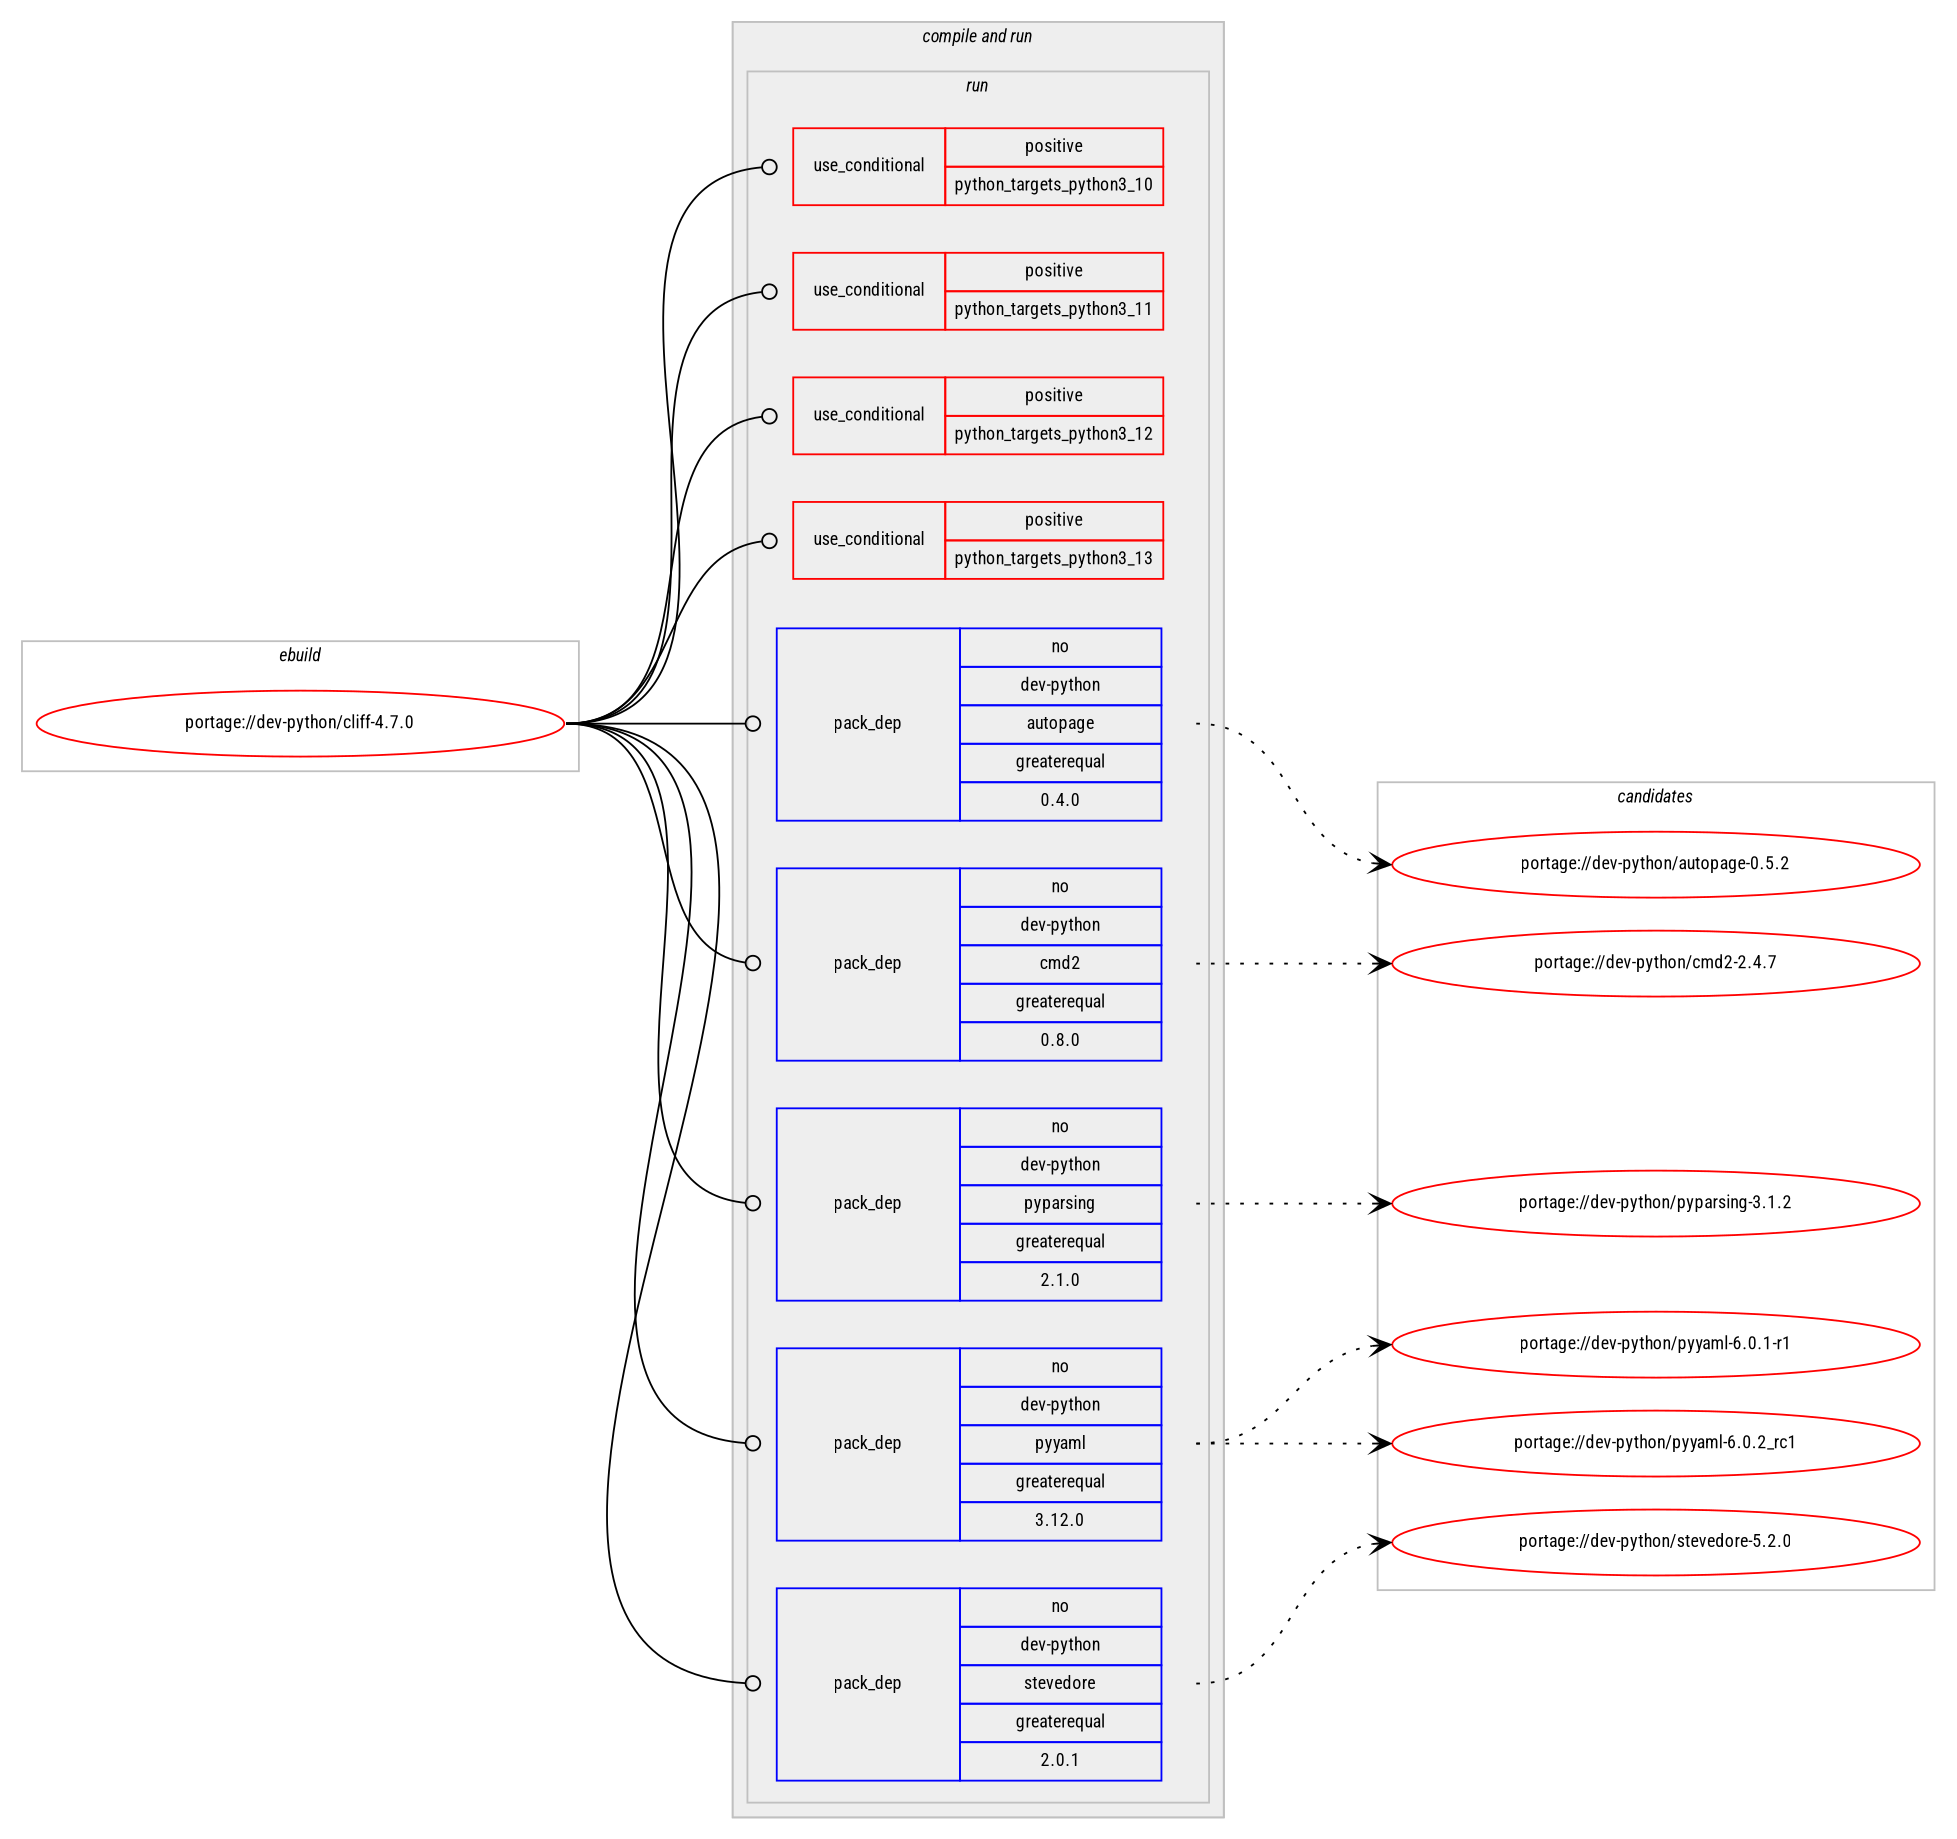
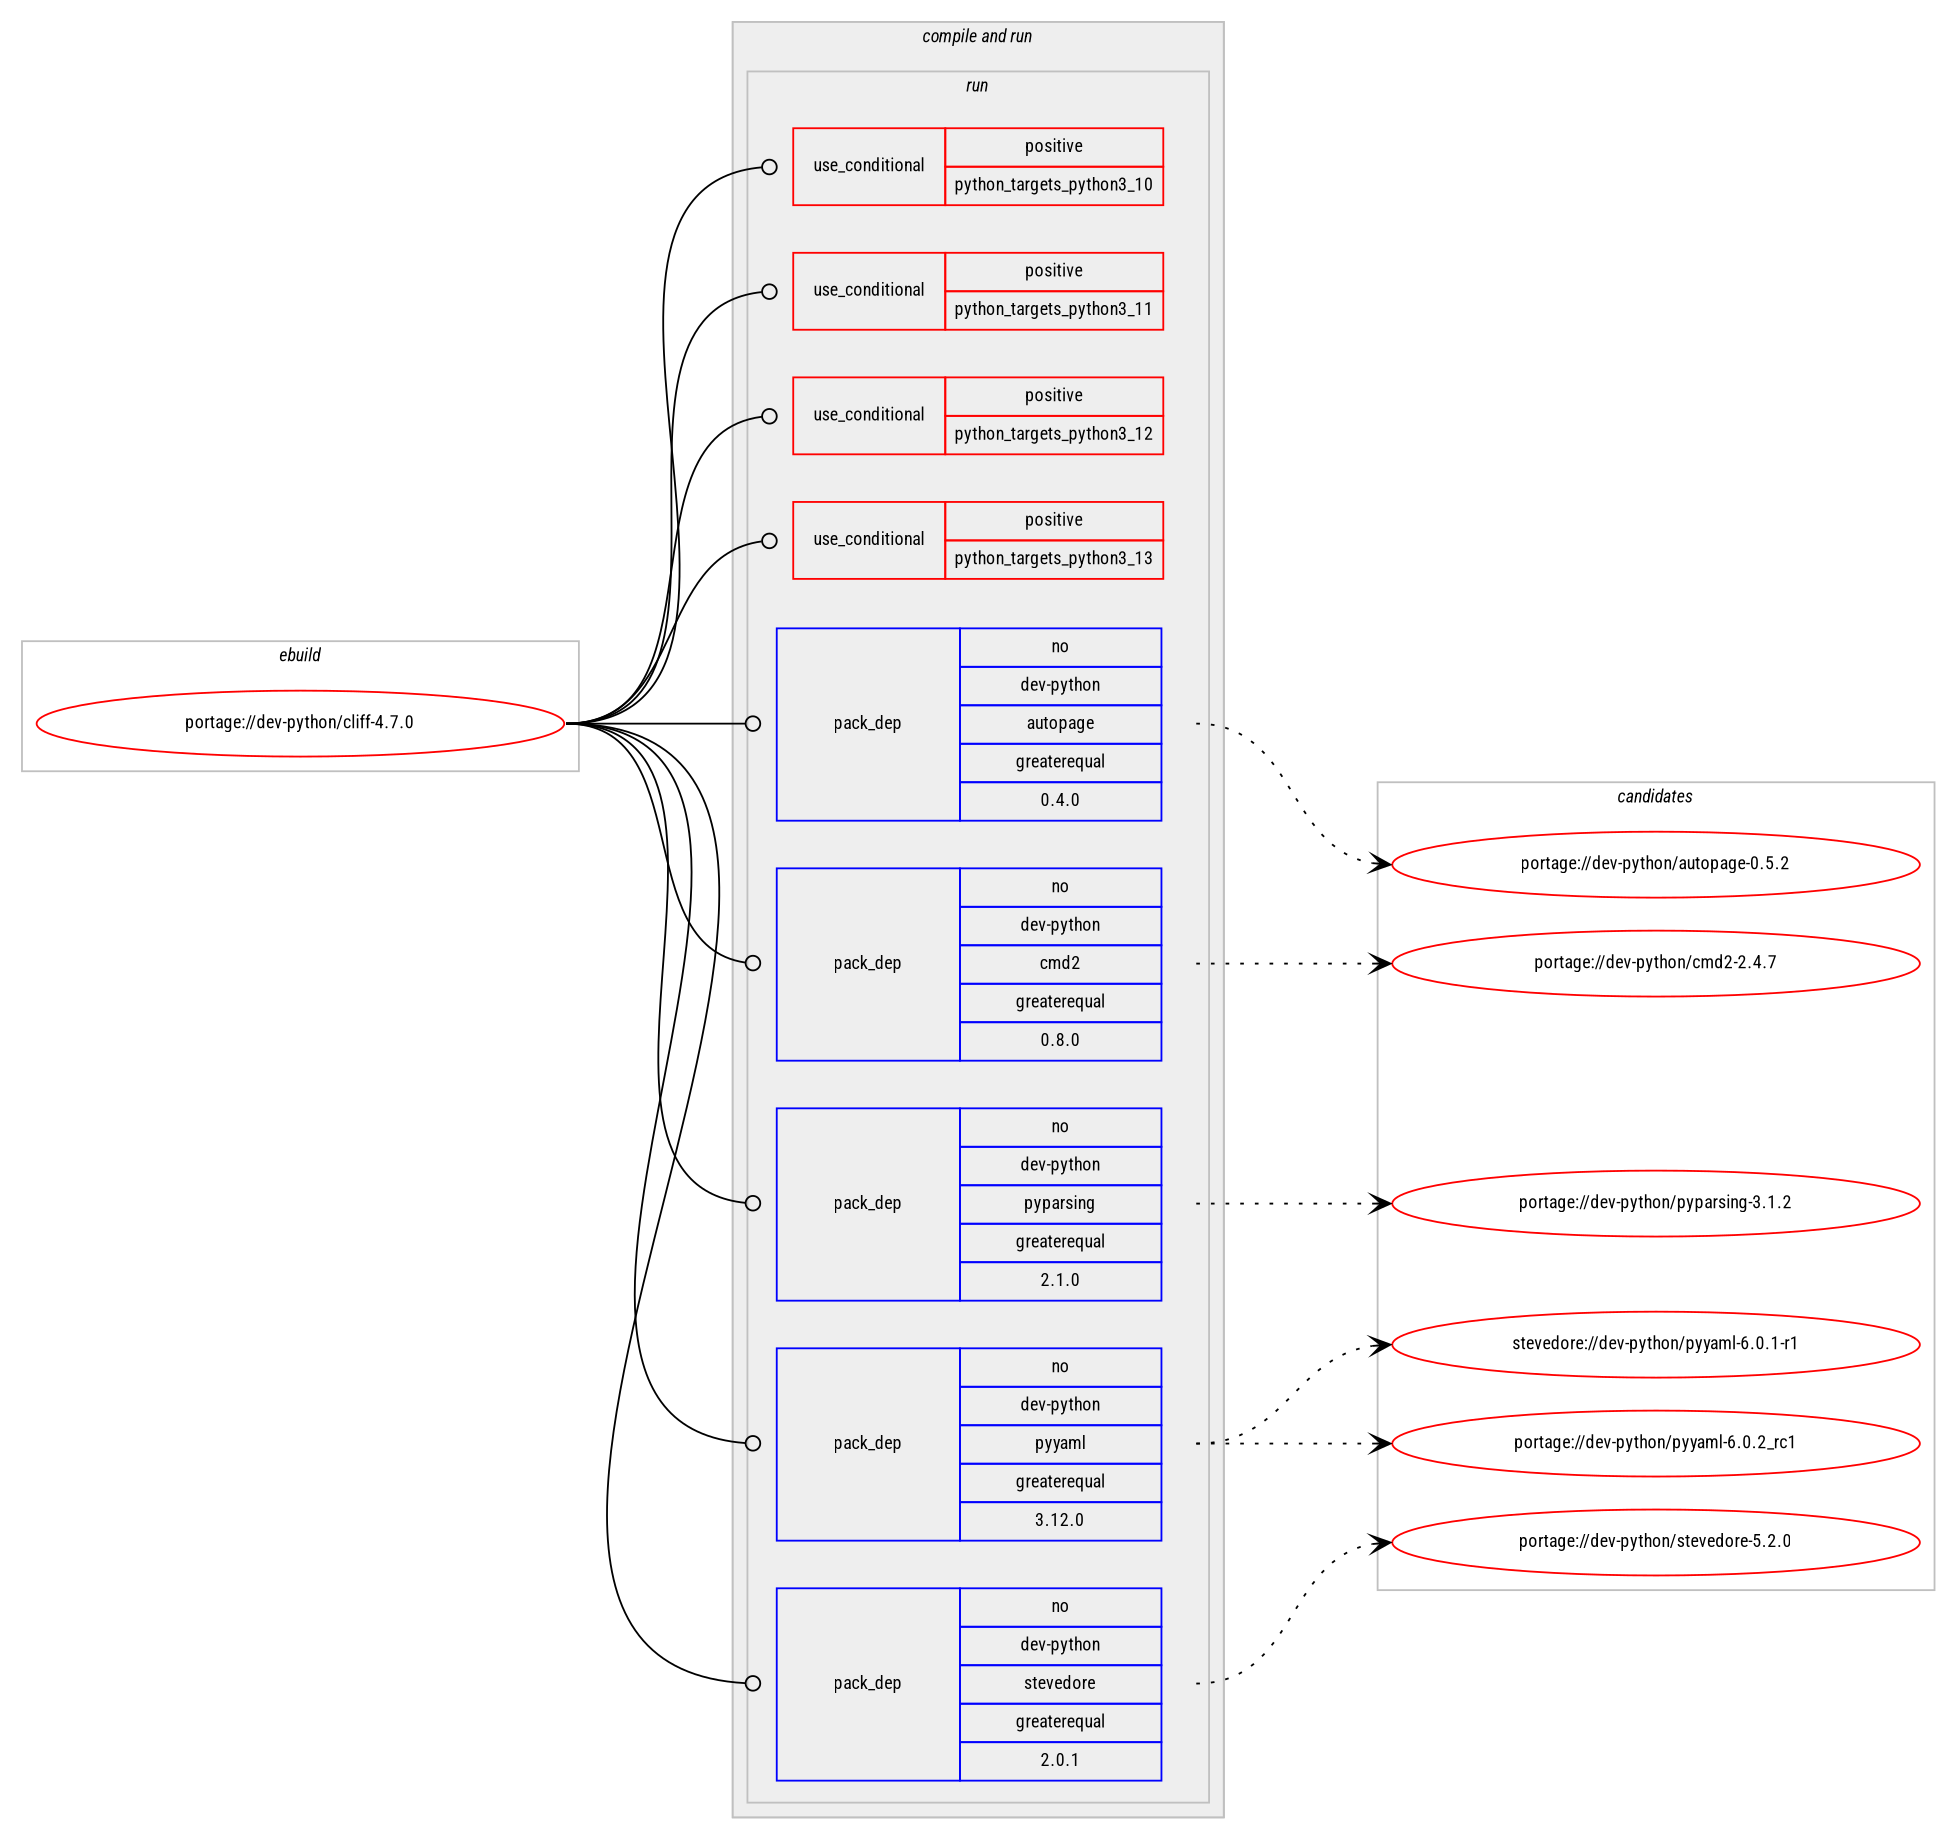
(1656, 1345) -> (1656, 1345)
